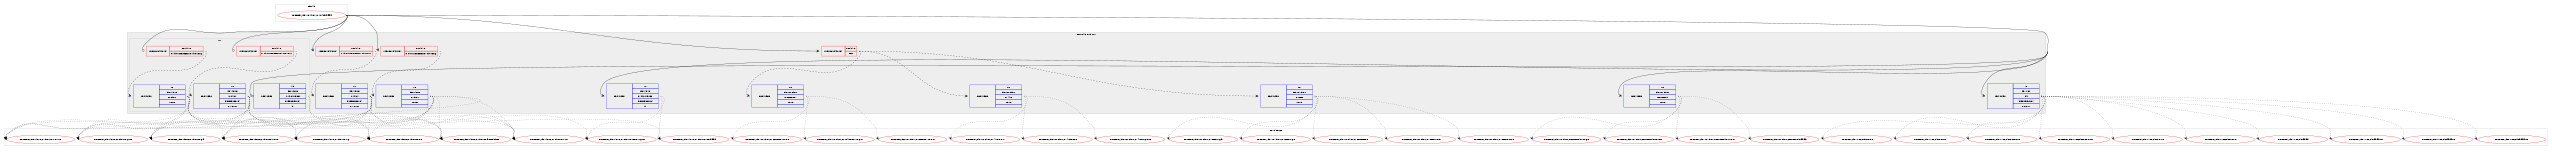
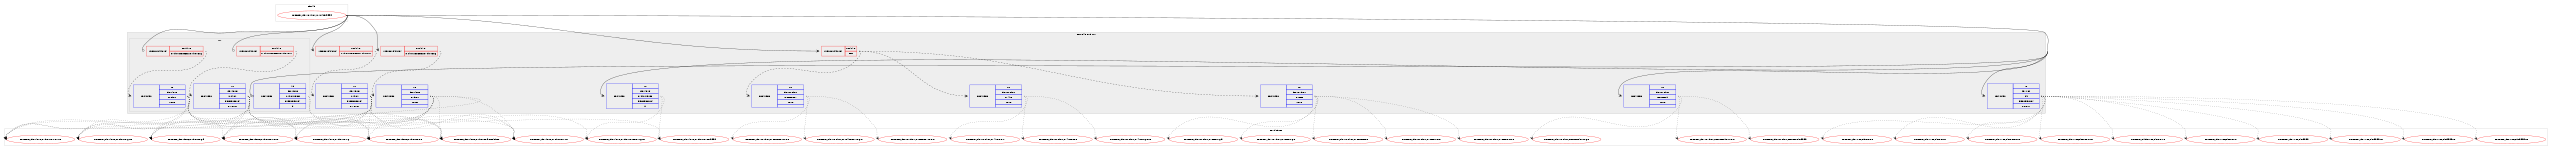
(1639, 139) -> none
(2148, 139) -> (2148, 139)
